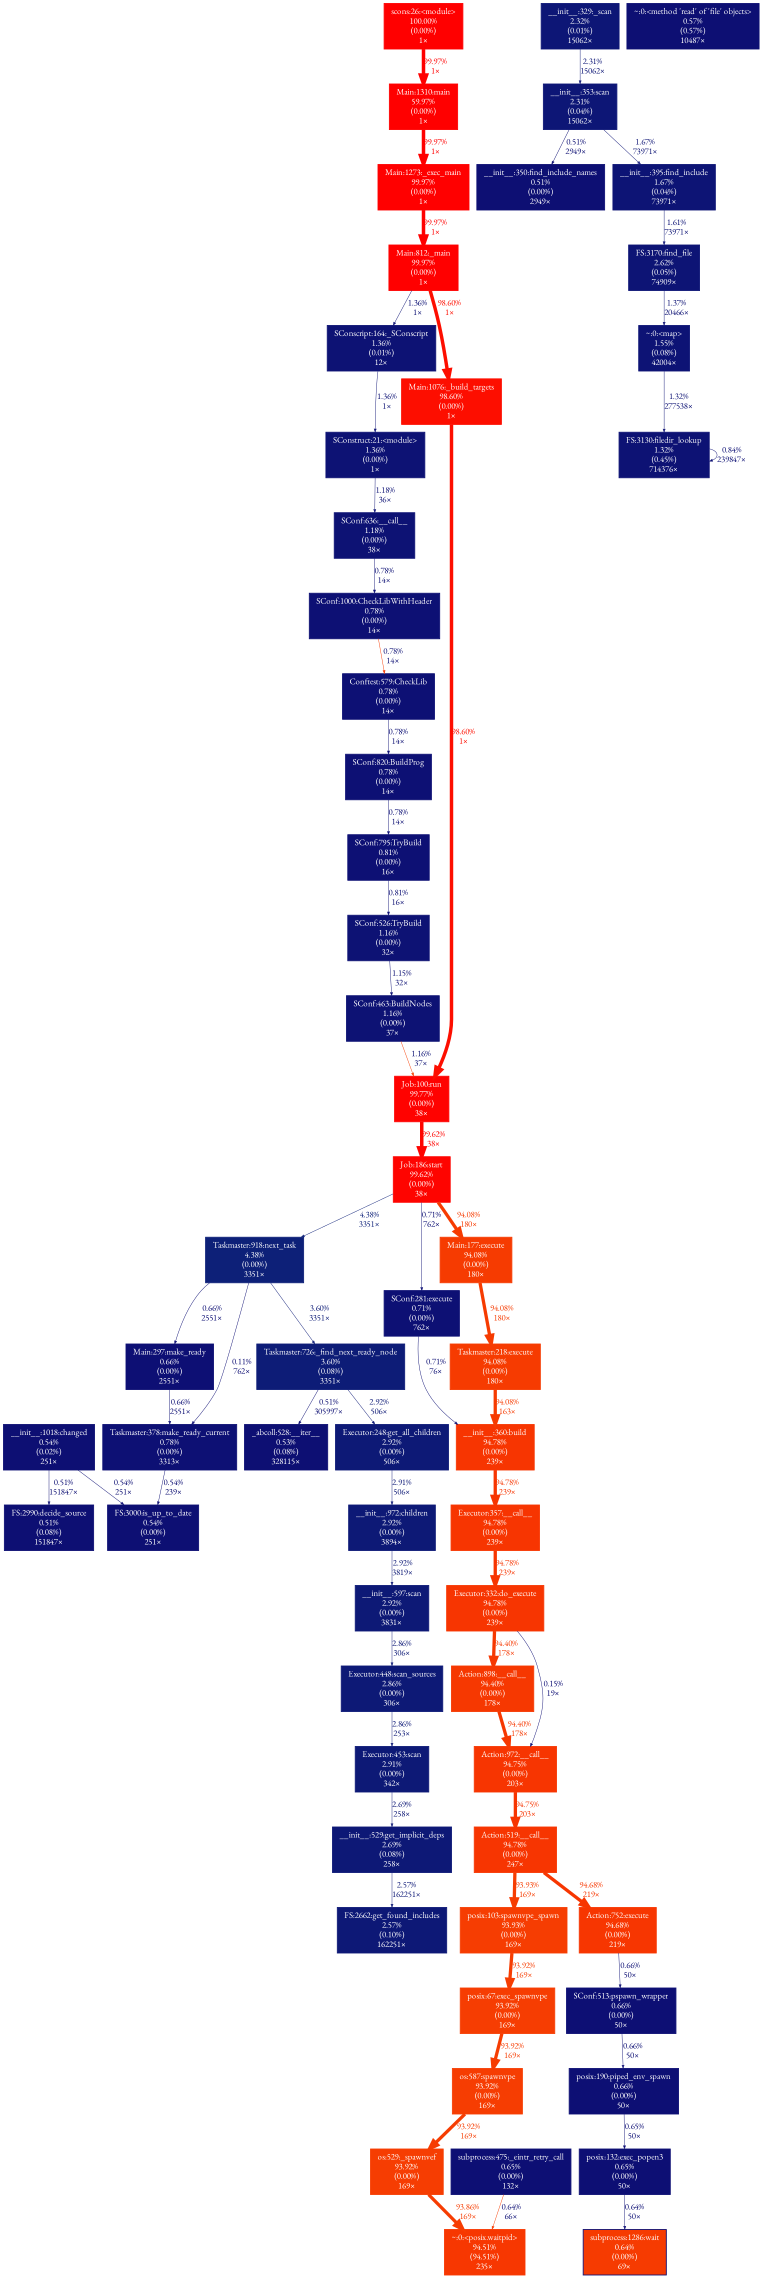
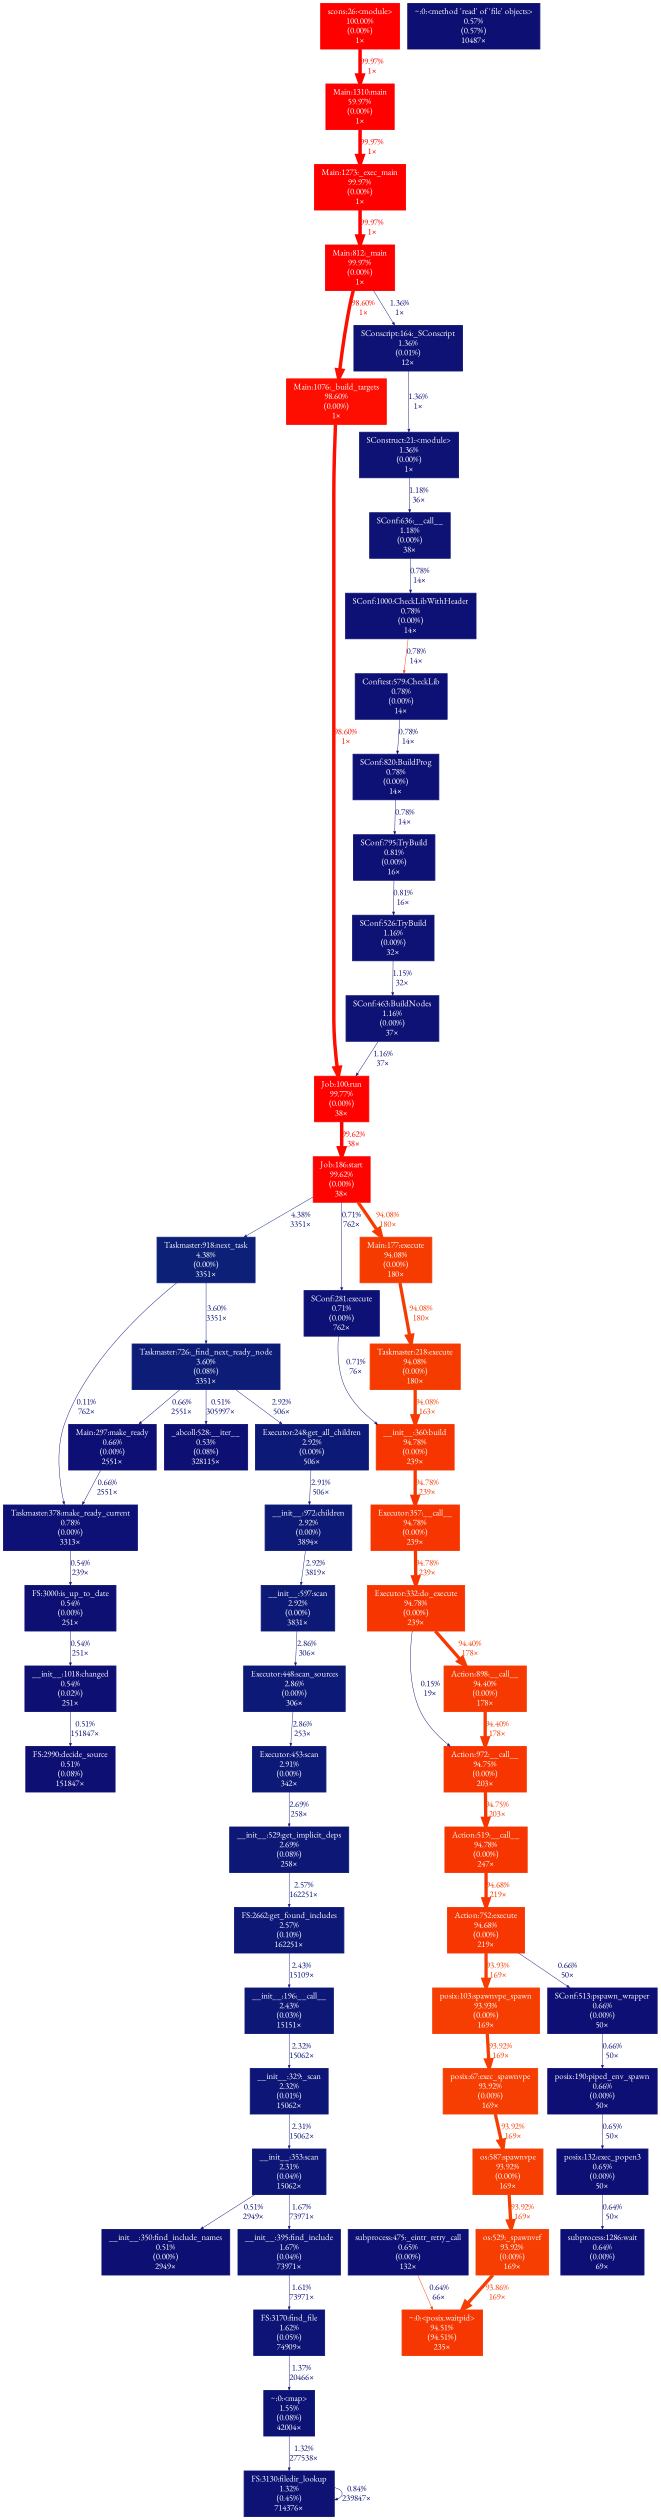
(664, 268) -> (289, 2333)
(407, 1057) -> (368, 1057)
(188, 1309) -> (161, 1406)
(100, 1486) -> (70, 1647)
(515, 1886) -> (486, 1966)
none -> (289, 2011)
(625, 2252) -> (602, 2252)
